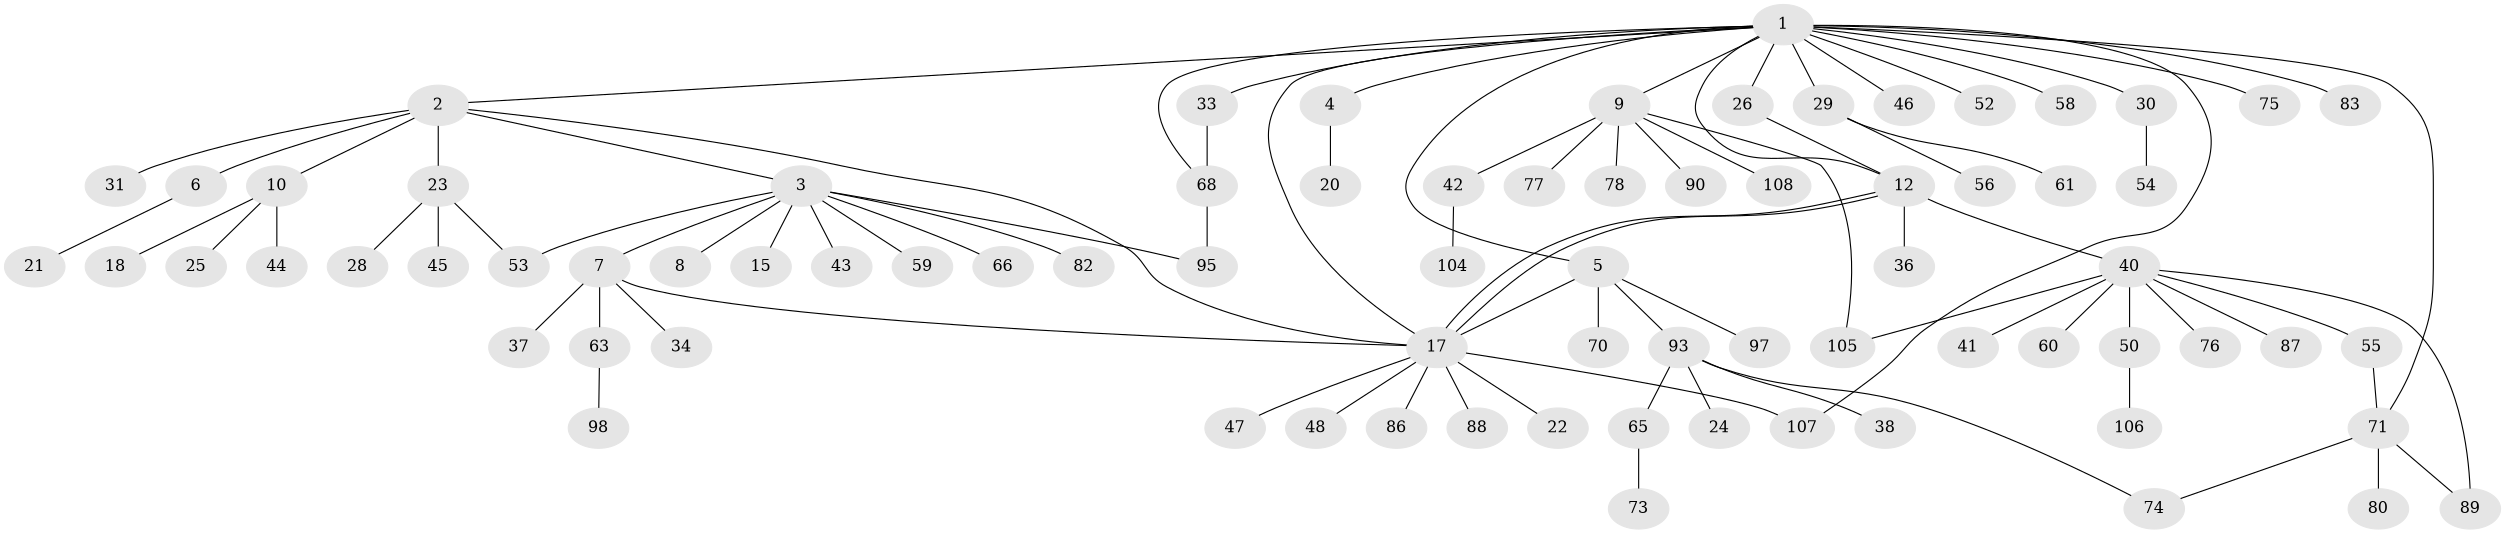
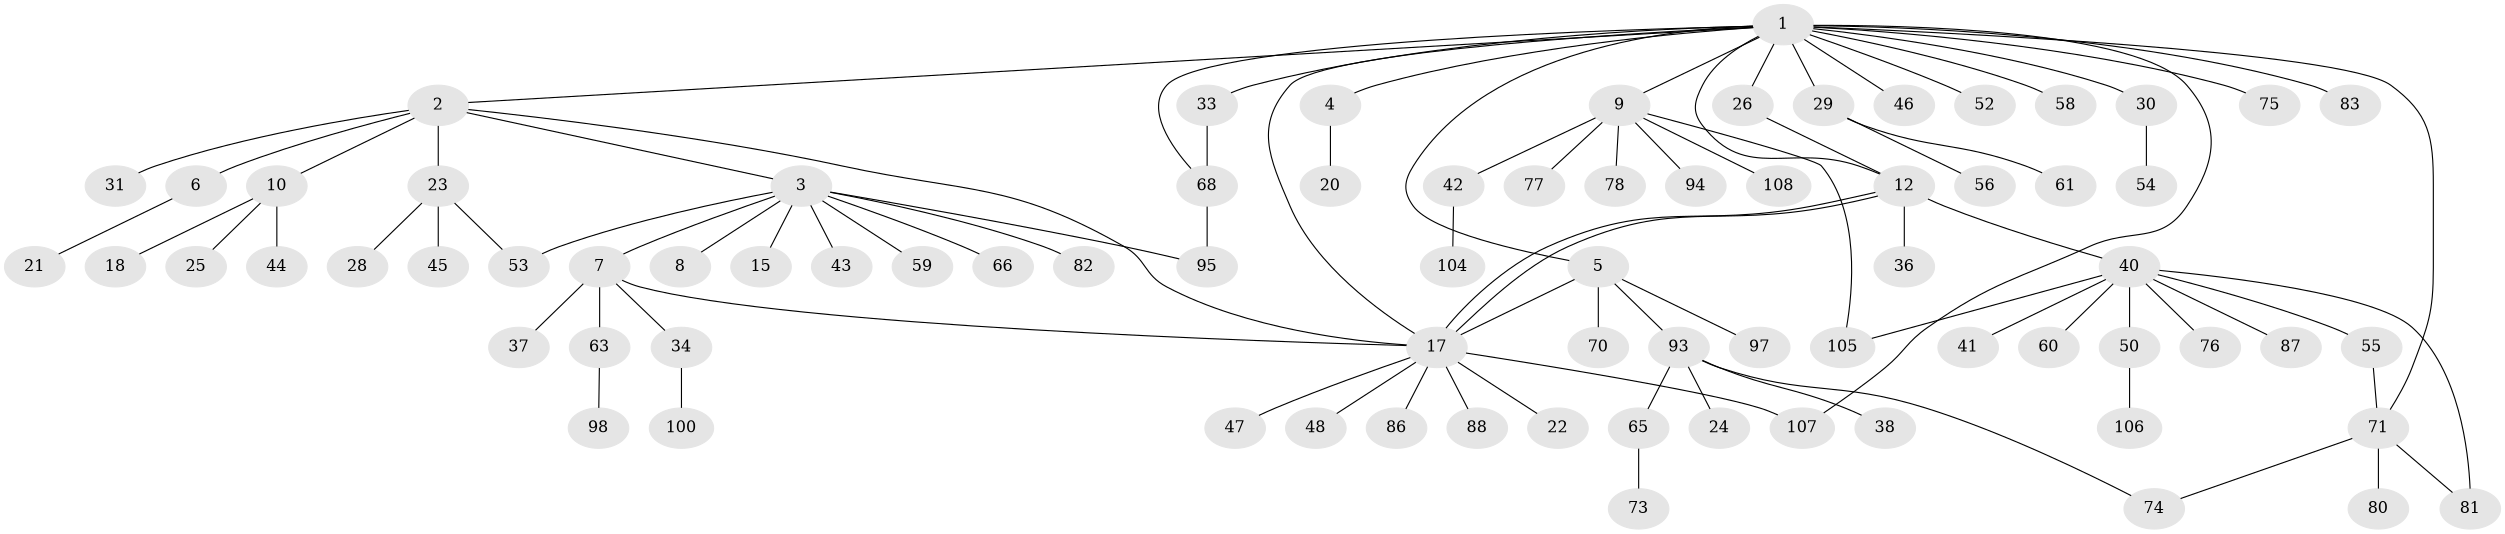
(1696, 186) -> (1696, 186)
none -> (681, 428)
(2470, 509) -> (2470, 509)
